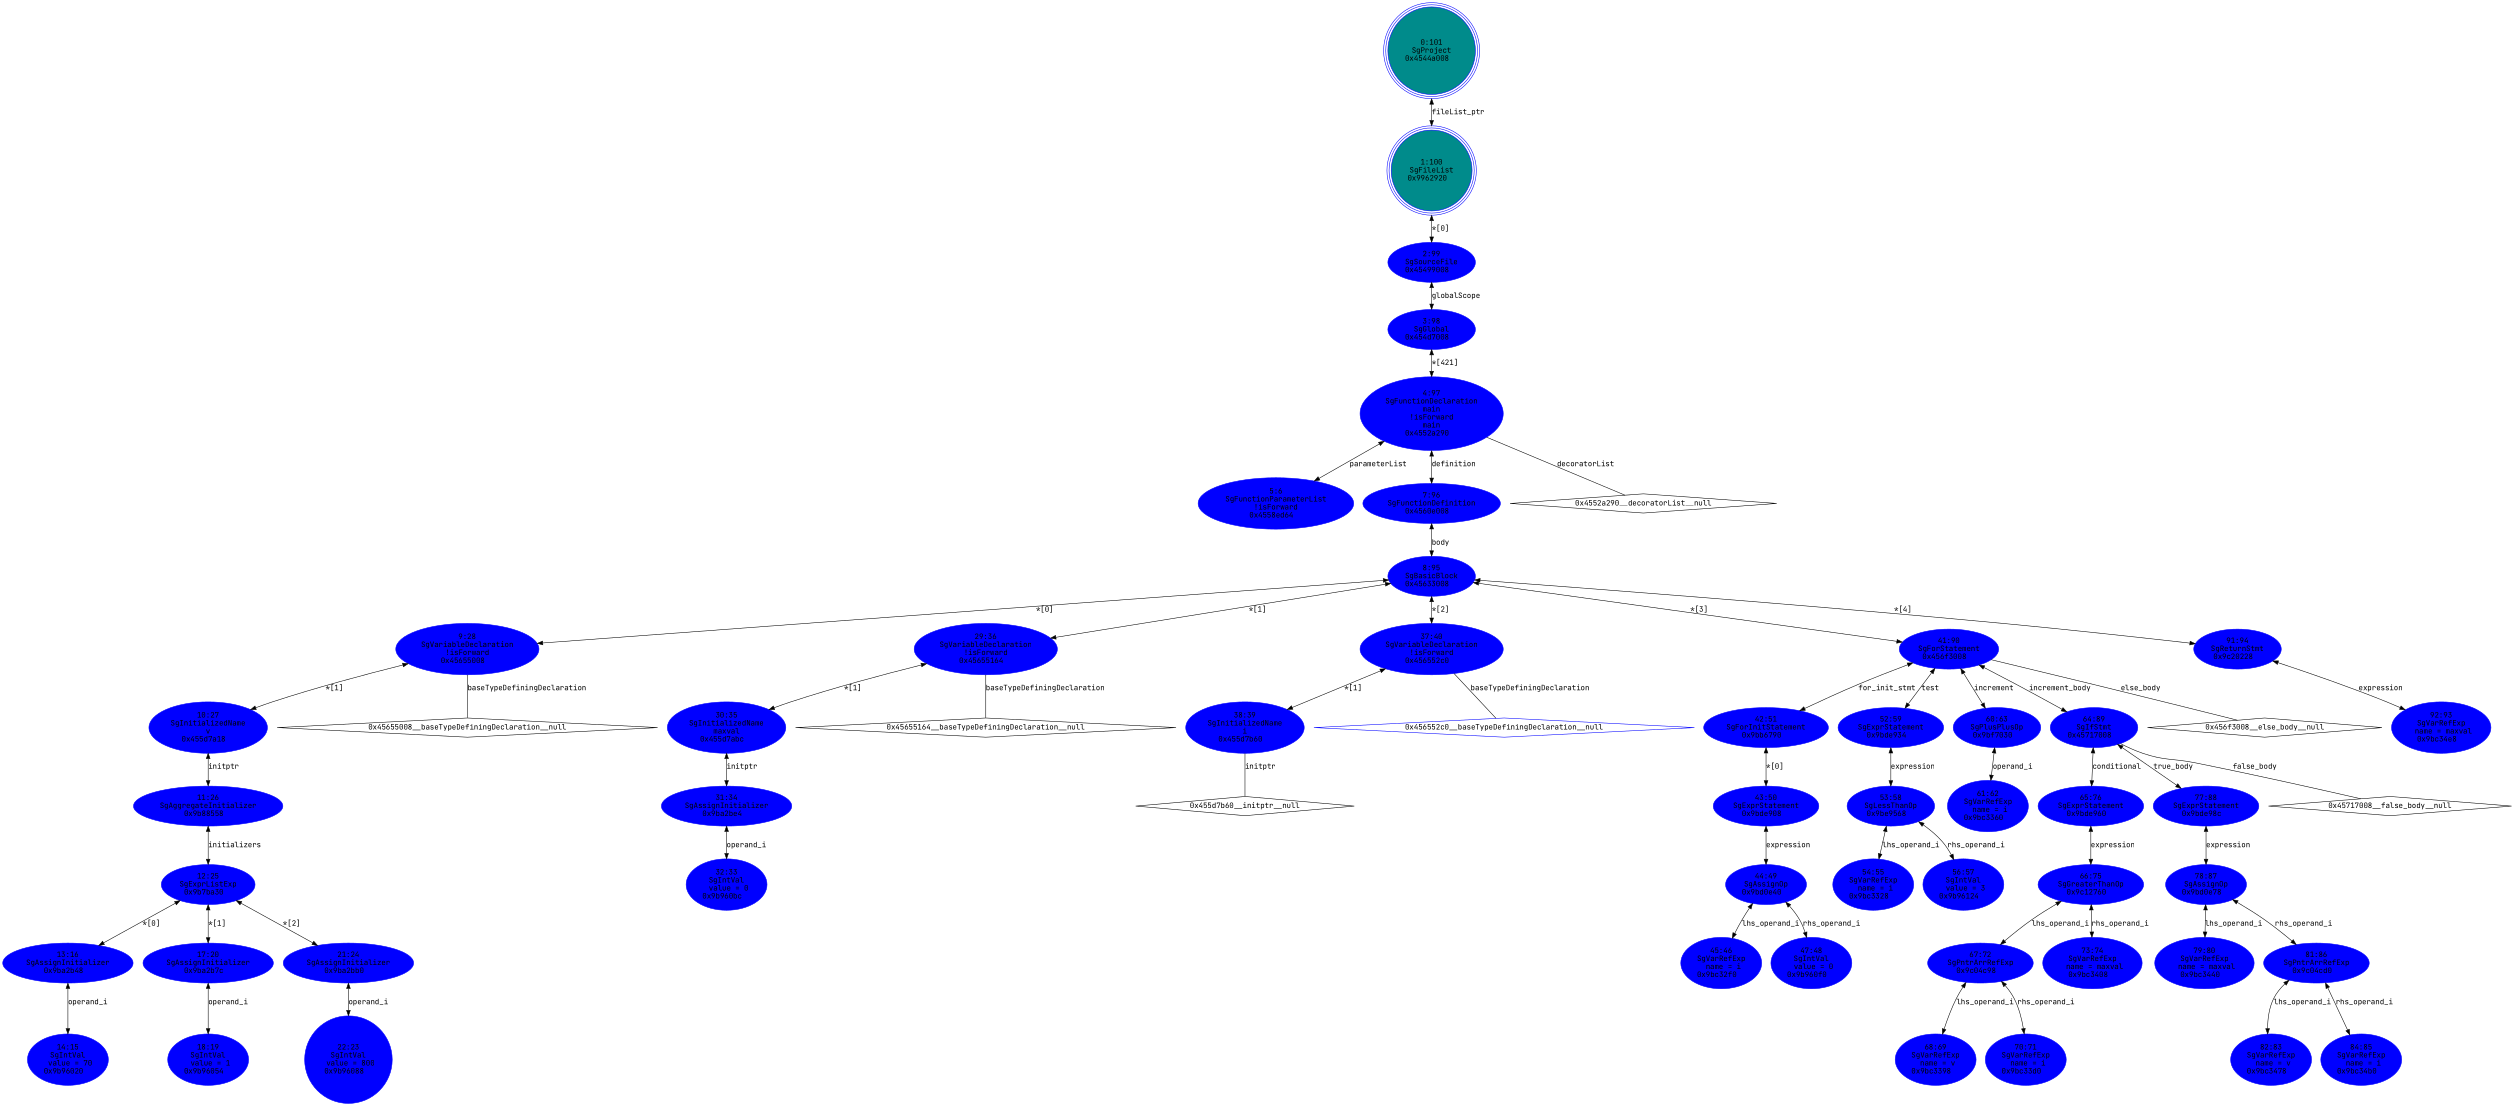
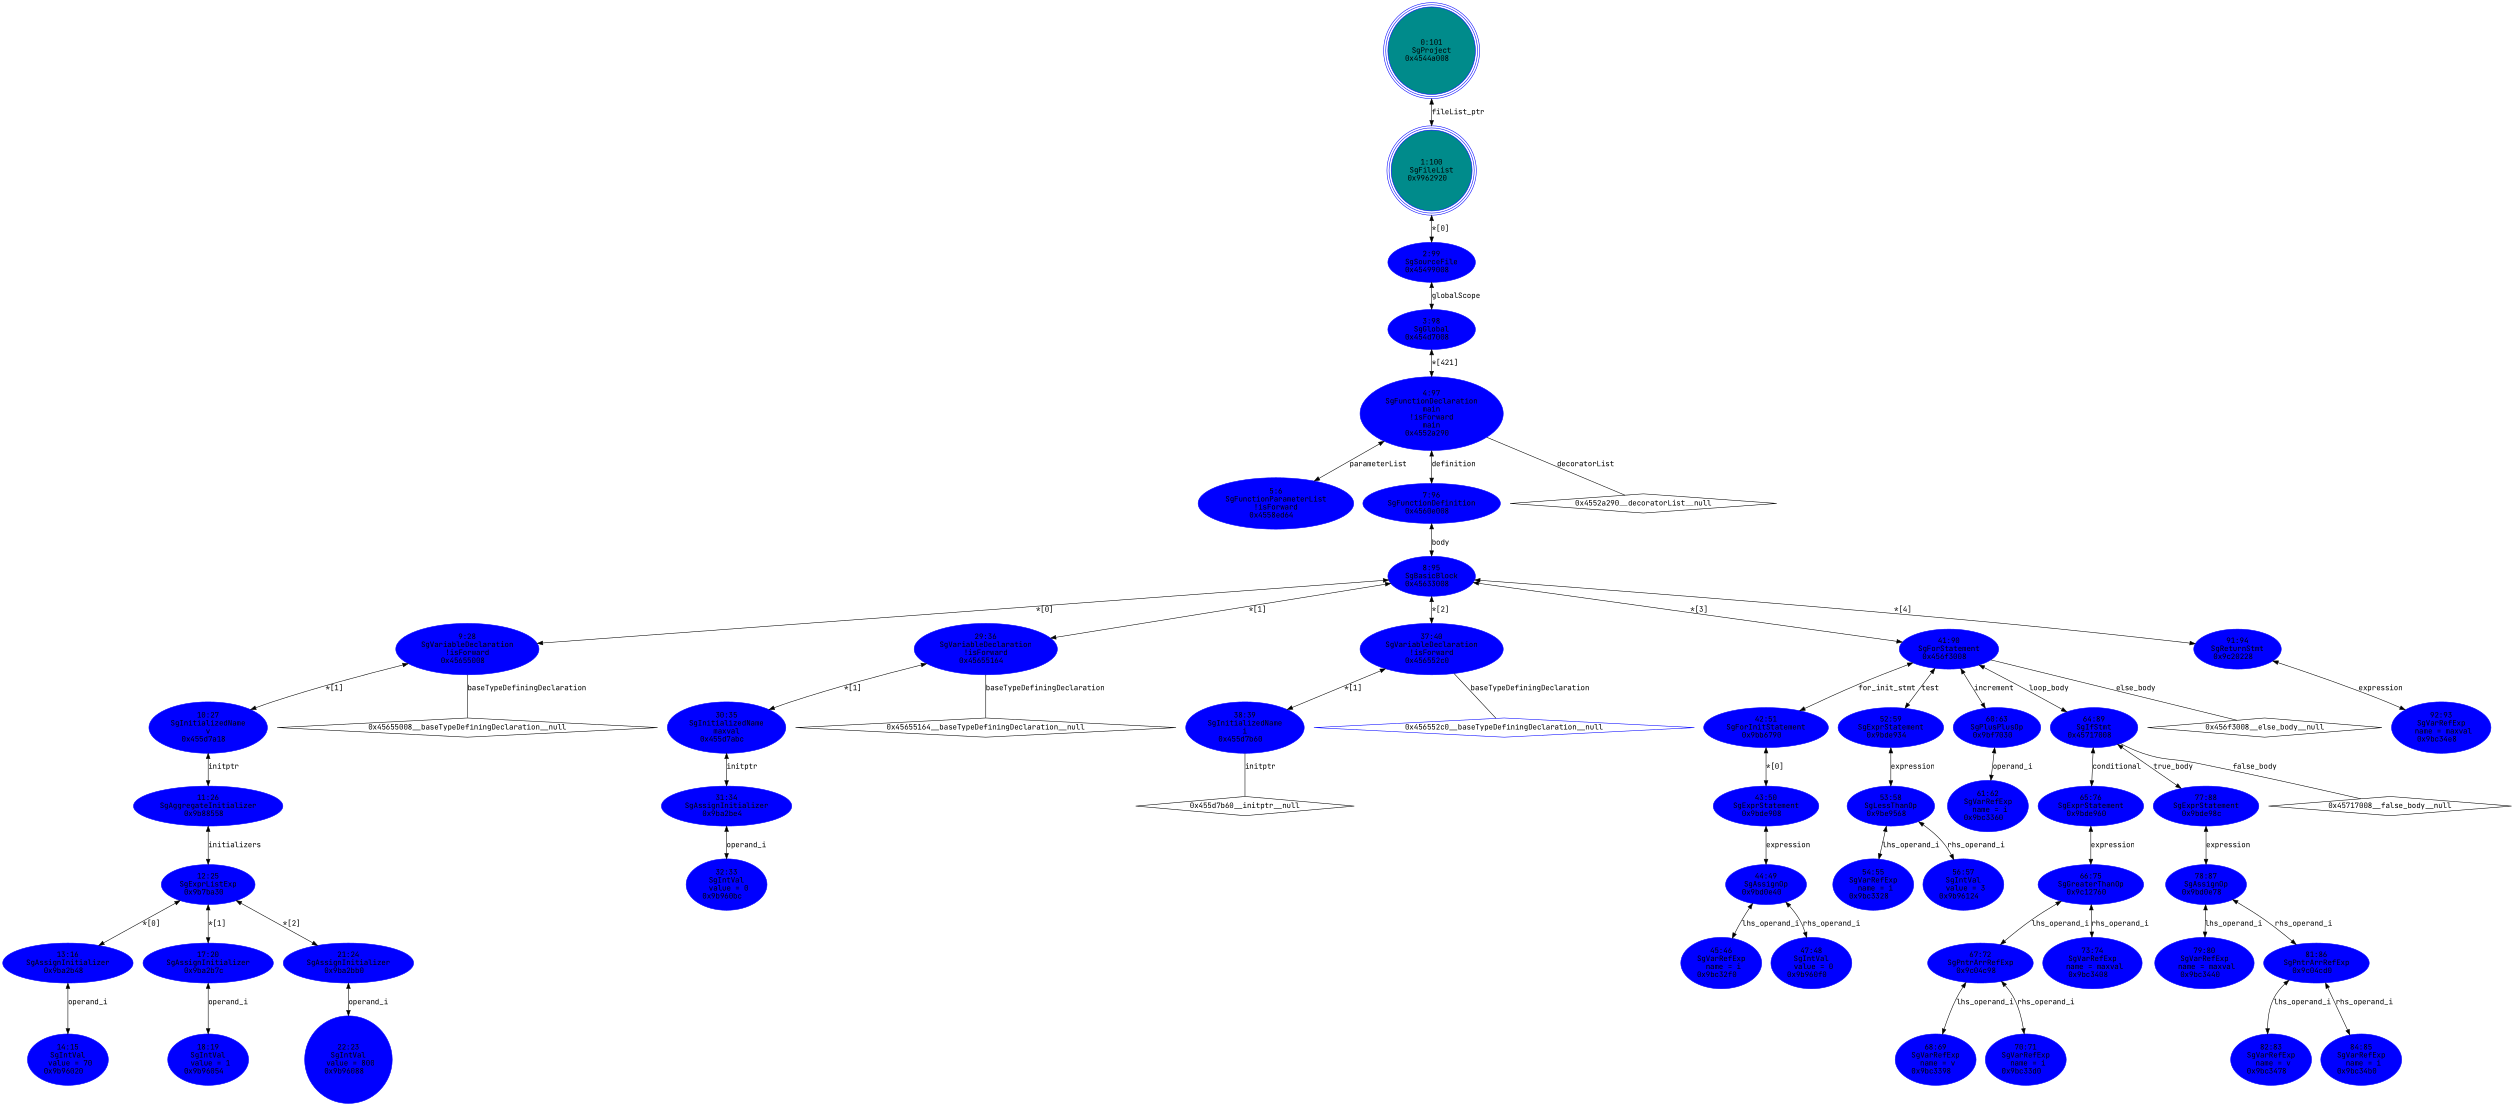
(2060, 688) -> (2049, 688)
